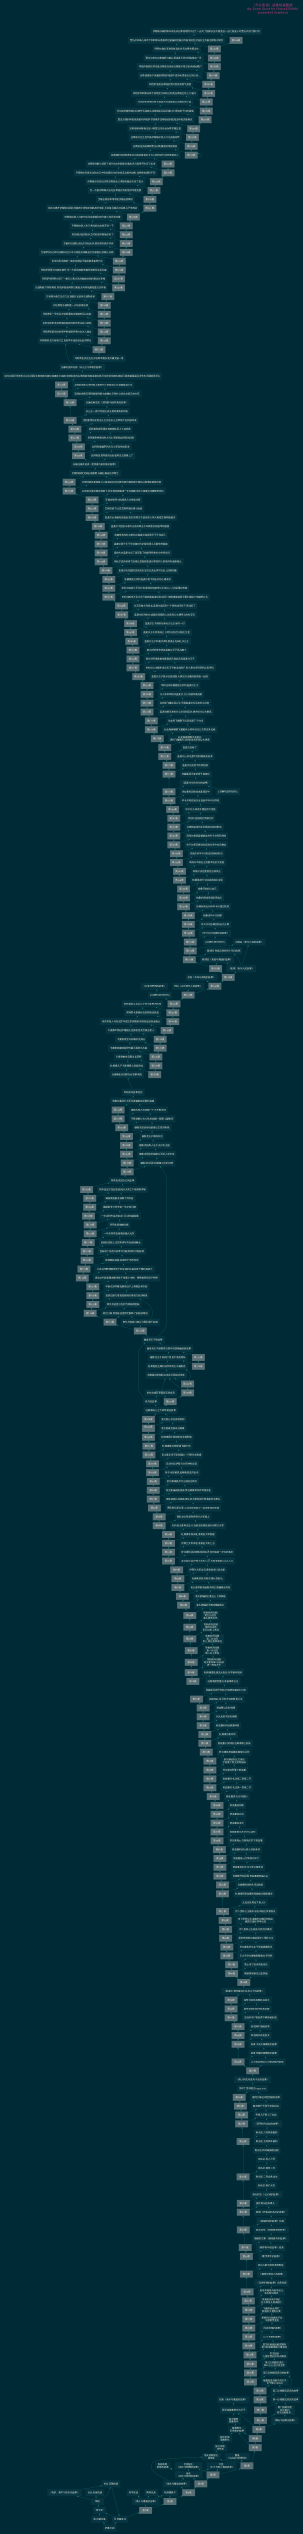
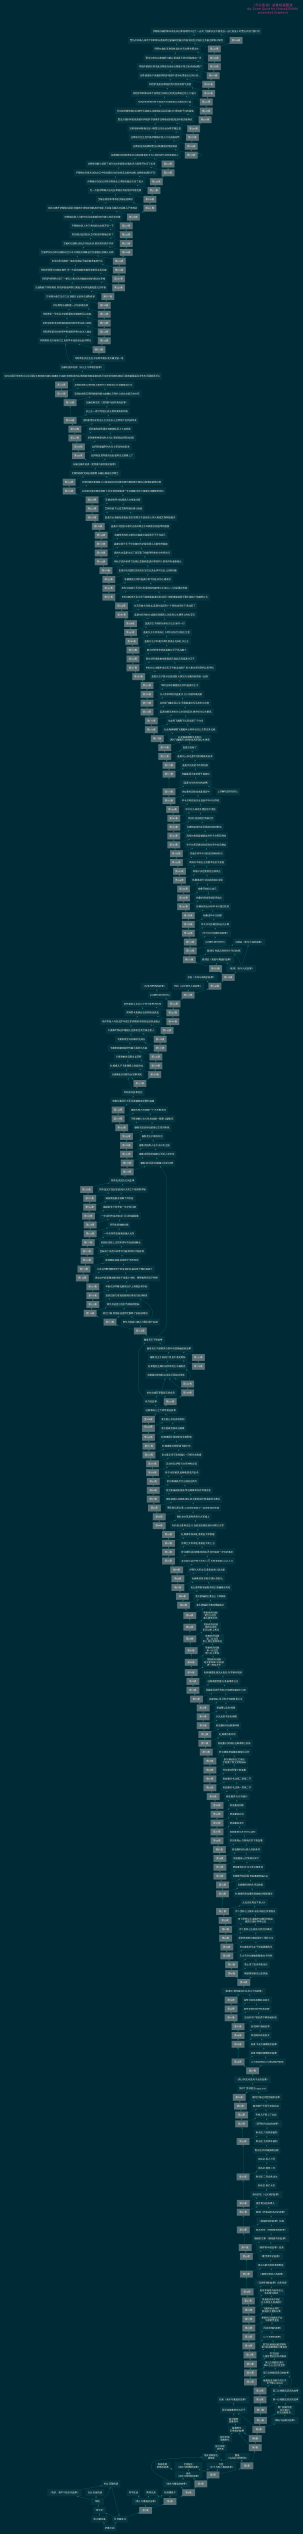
none -> (140, 1083)
none -> (193, 1690)
